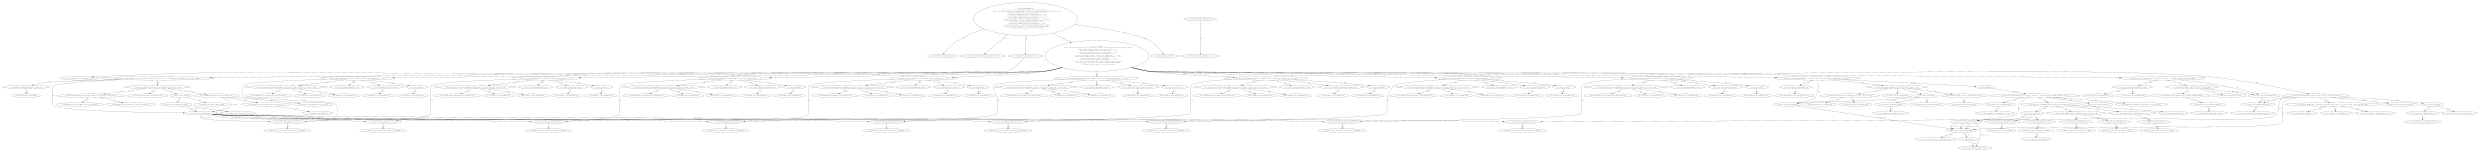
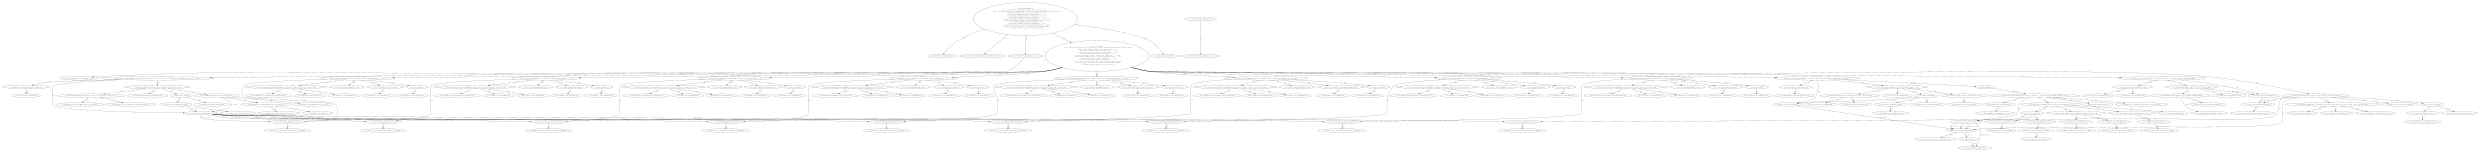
(2208, 108) -> (2187, 107)
none -> (279, 113)
